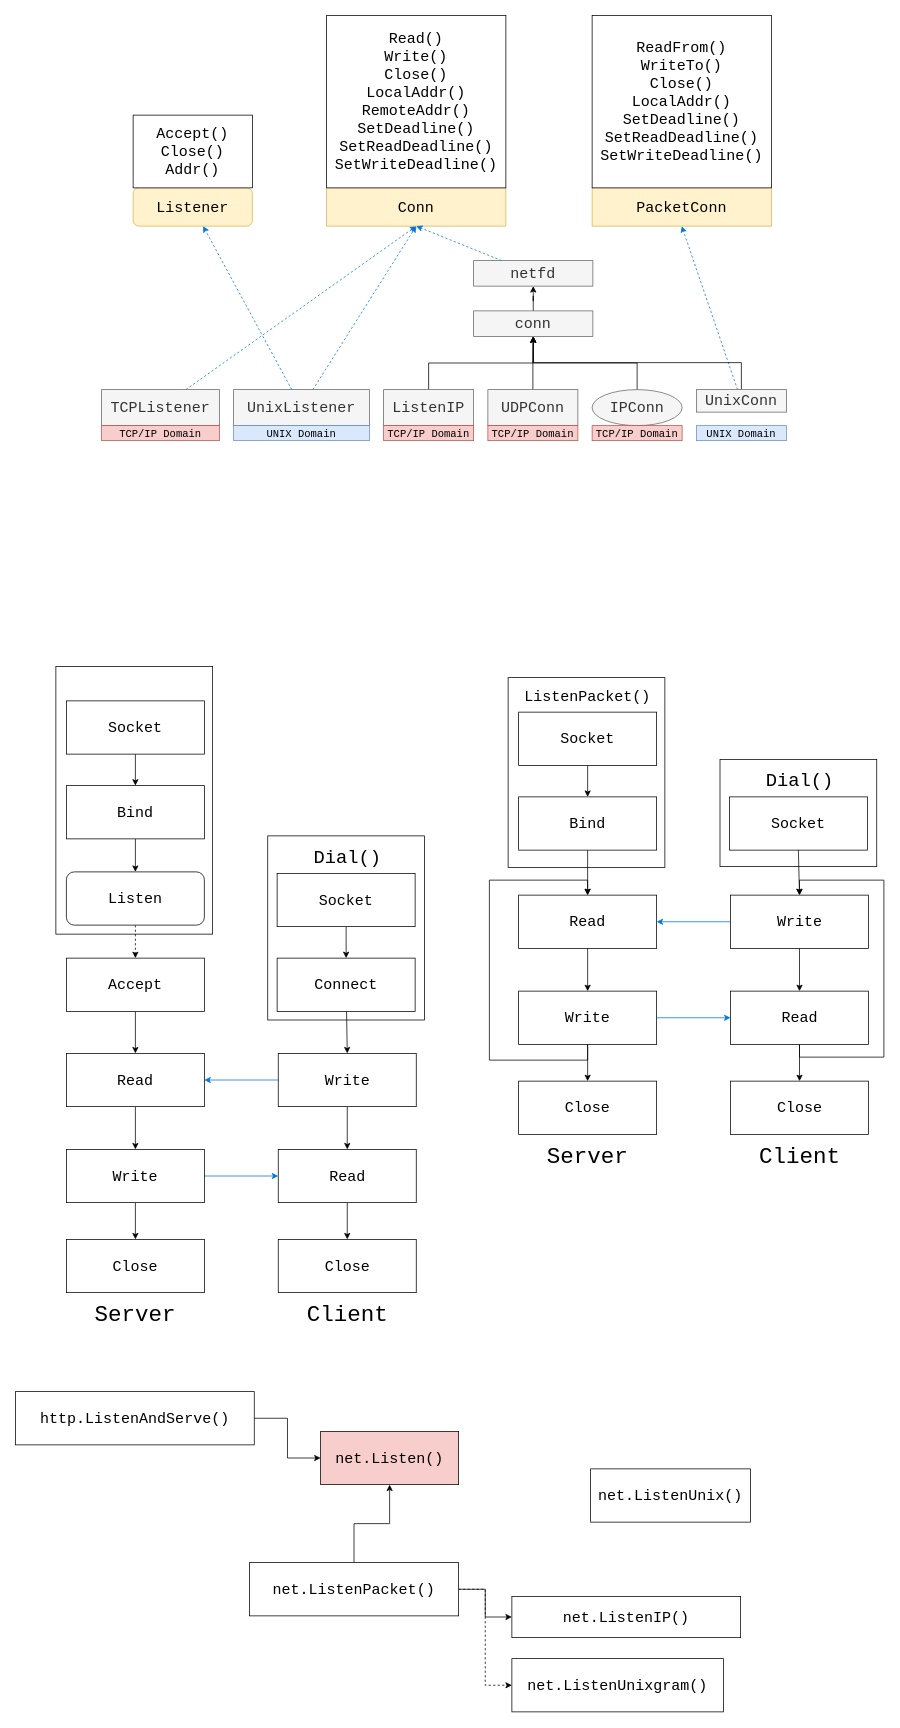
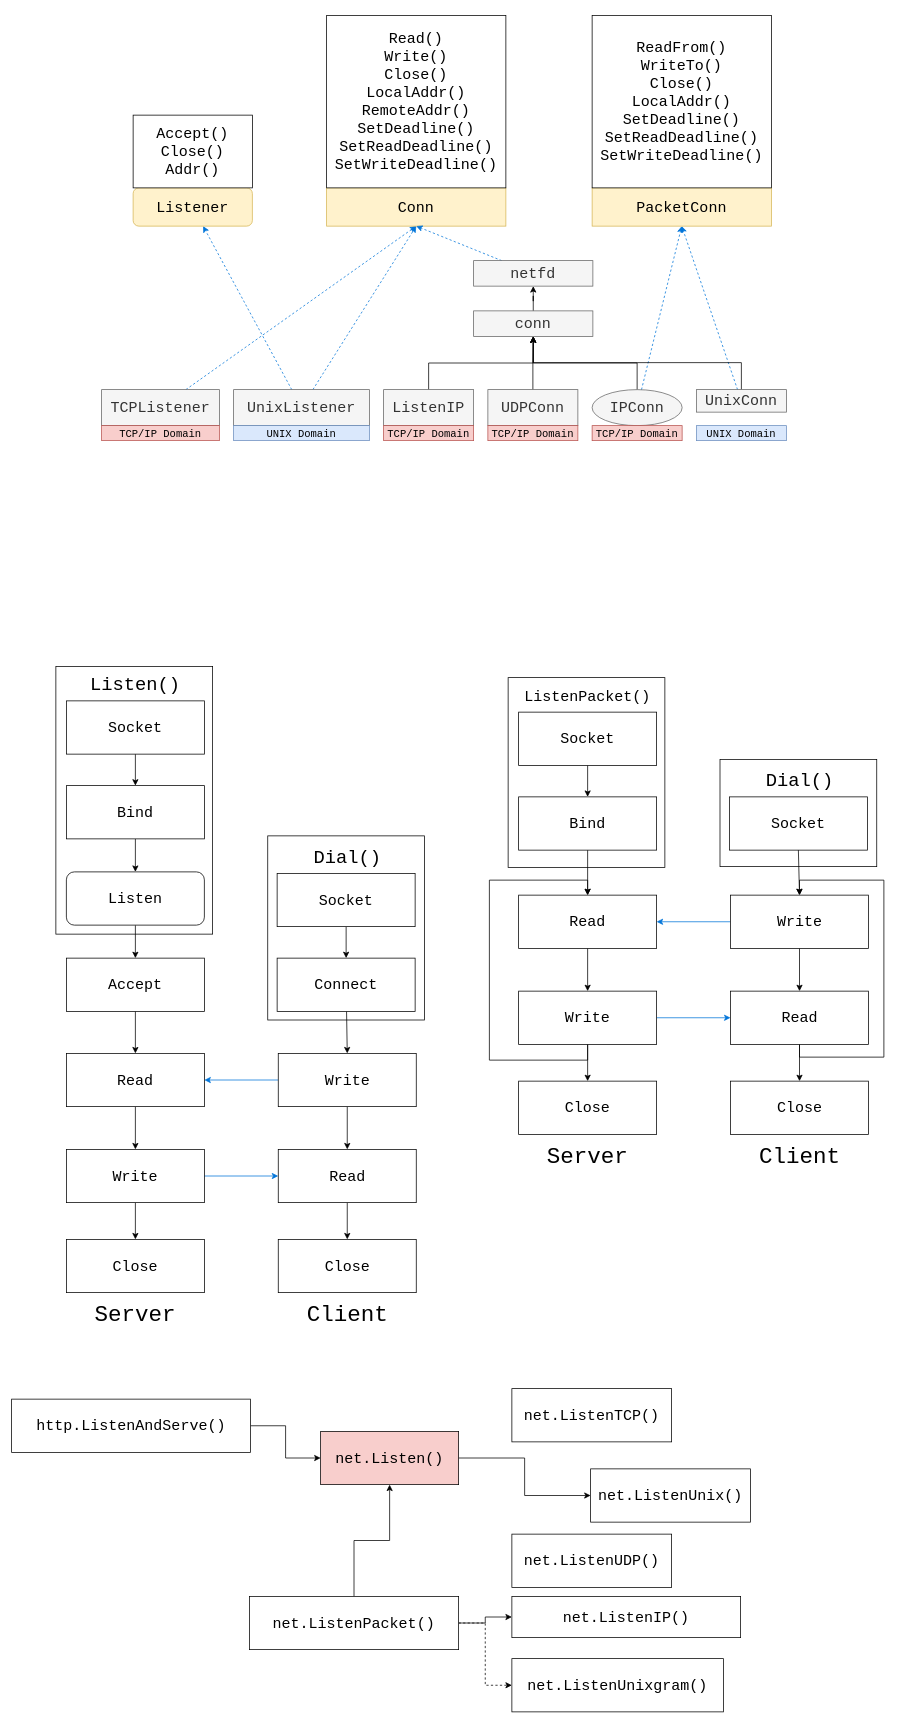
none -> (671, 271)
none -> (135, 685)
(135, 939) -> (135, 939)
none -> (592, 1415)
(135, 1418) -> (131, 1426)
none -> (535, 1496)
none -> (592, 1561)
(354, 1589) -> (354, 1623)
